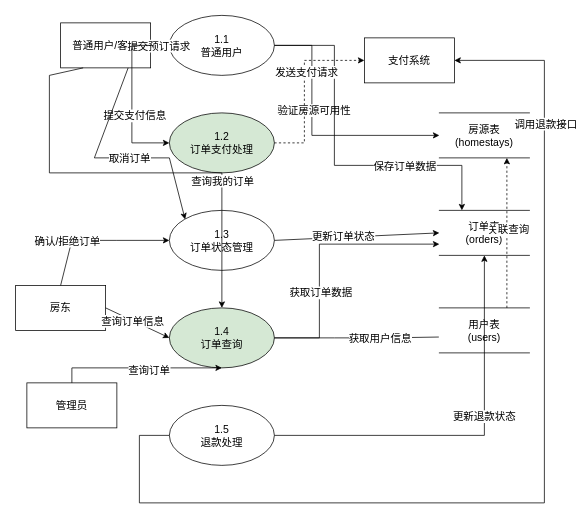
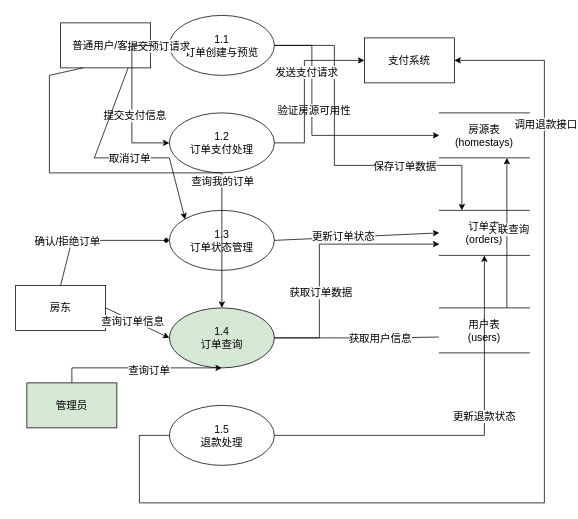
(222, 45) -> (222, 45)
(304, 125) -> (304, 125)
(222, 143) -> (222, 143)
(162, 240) -> (162, 240)
(507, 270) -> (507, 270)
(72, 405) -> (72, 405)
